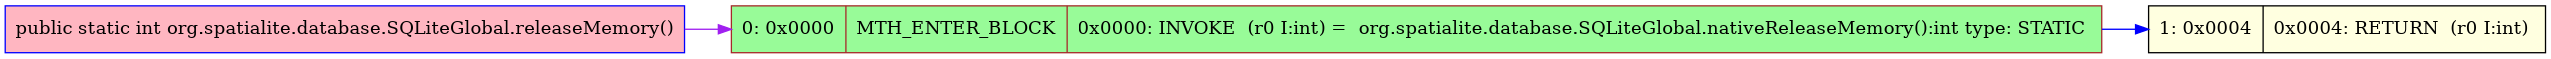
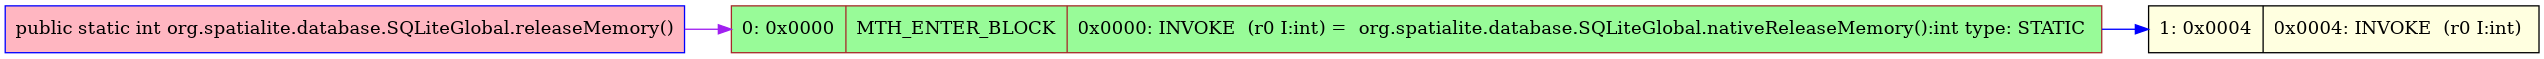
(2404, 29) -> (2401, 29)
